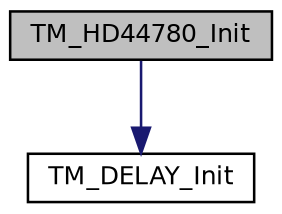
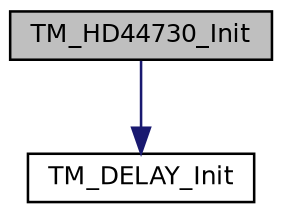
(141, 36) -> (141, 36)
